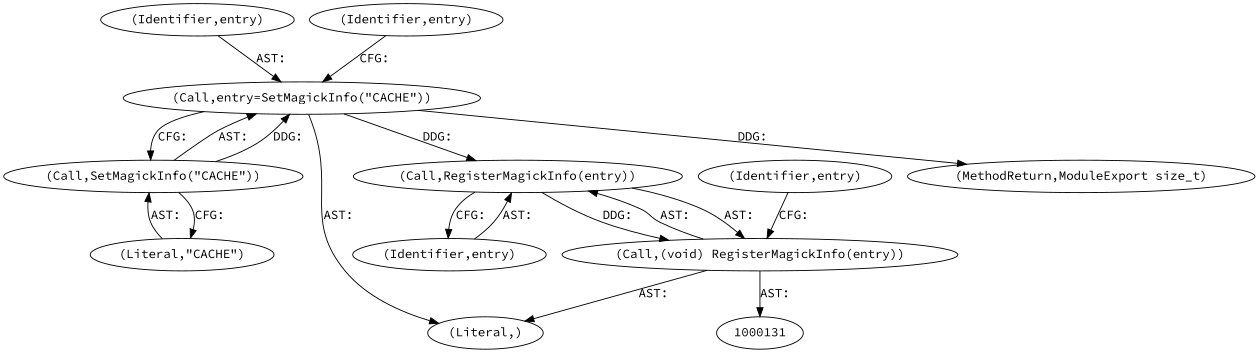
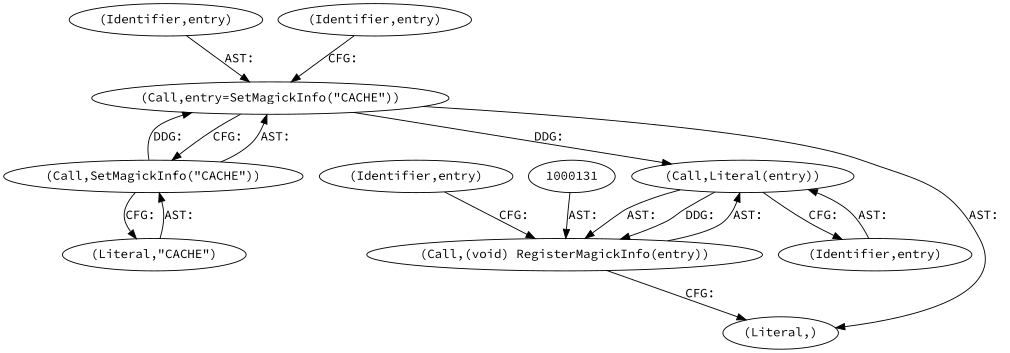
(518, 176) -> (743, 176)
(1081, 176) -> none
(760, 289) -> (568, 211)
(657, 294) -> (704, 294)
